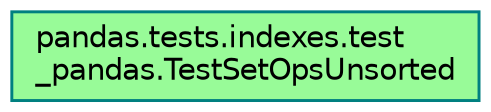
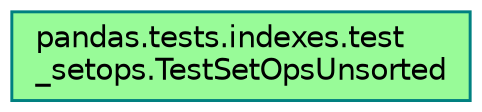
(245, 56) -> (241, 56)
